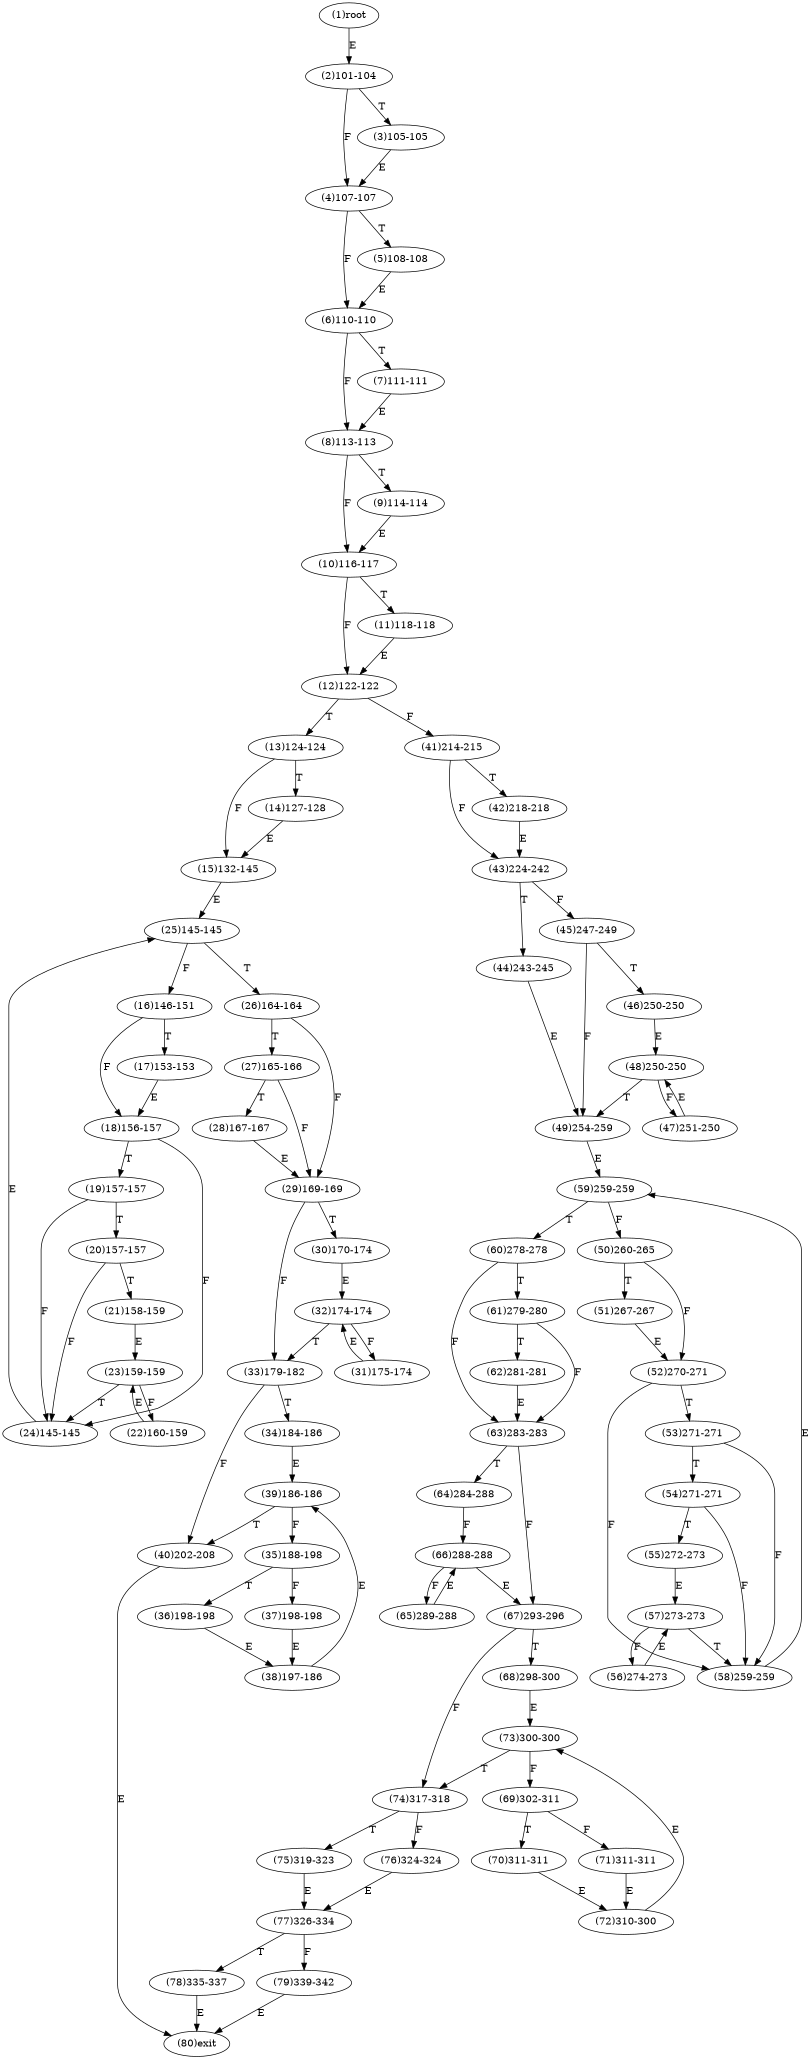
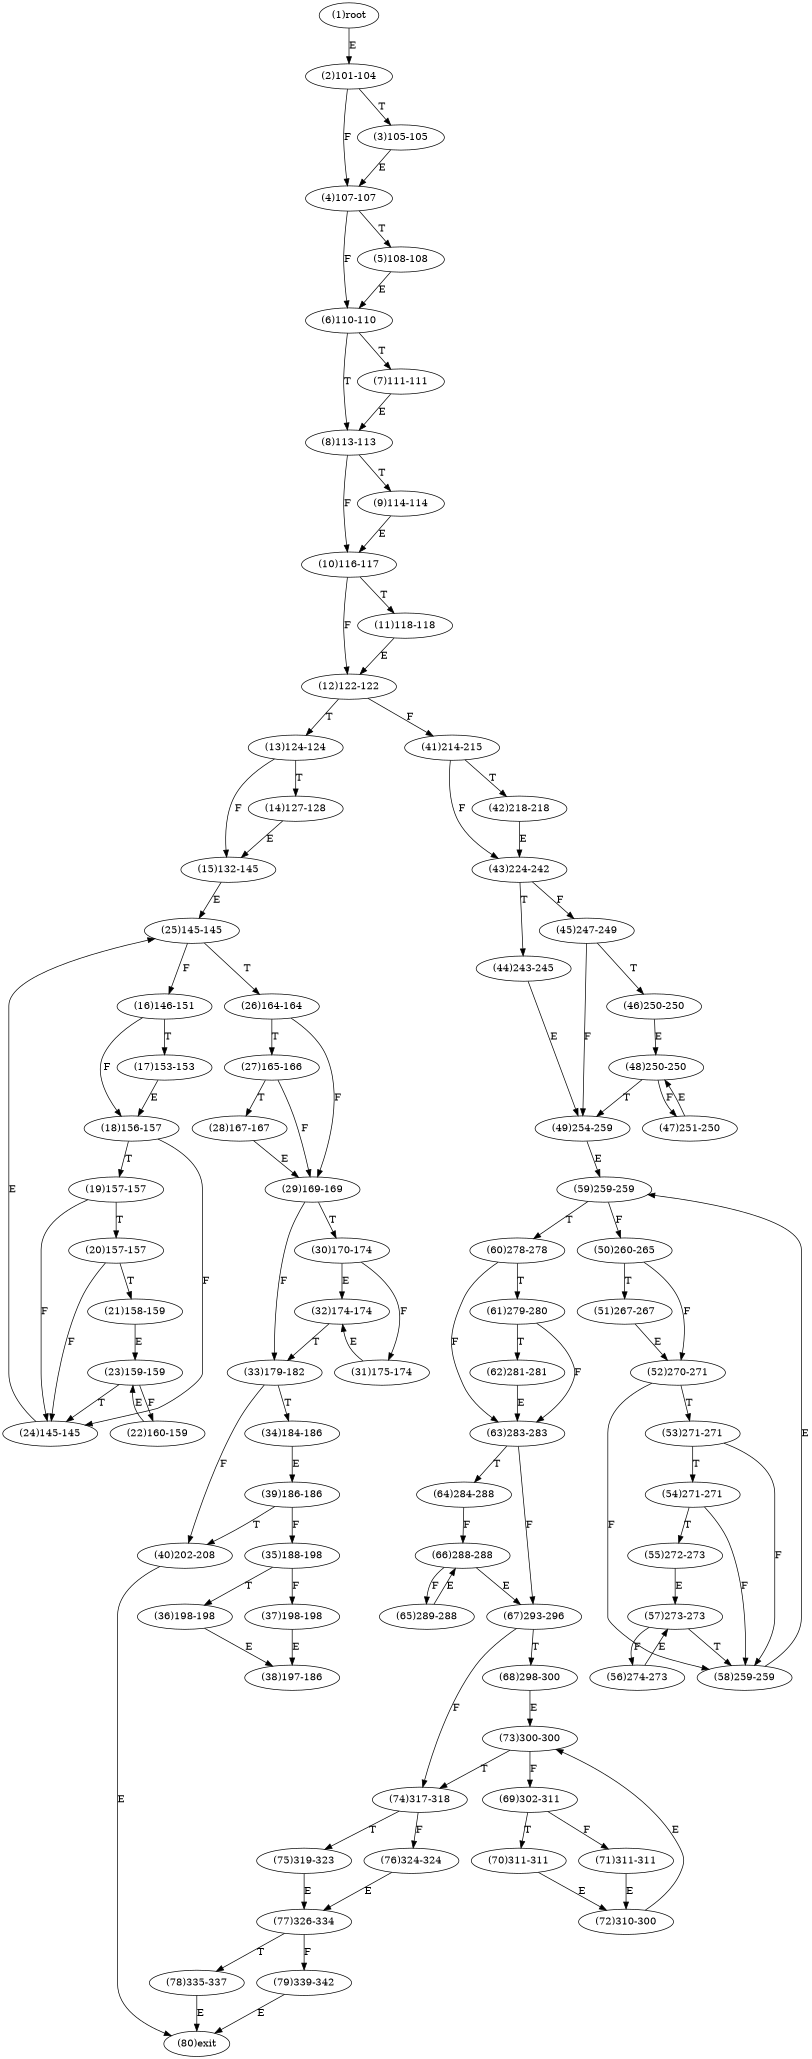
(348, 382) -> (348, 382)
(362, 1339) -> (397, 1301)
(358, 1590) -> none
